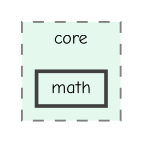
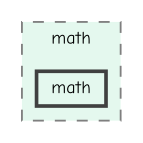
(71, 39) -> (71, 39)
